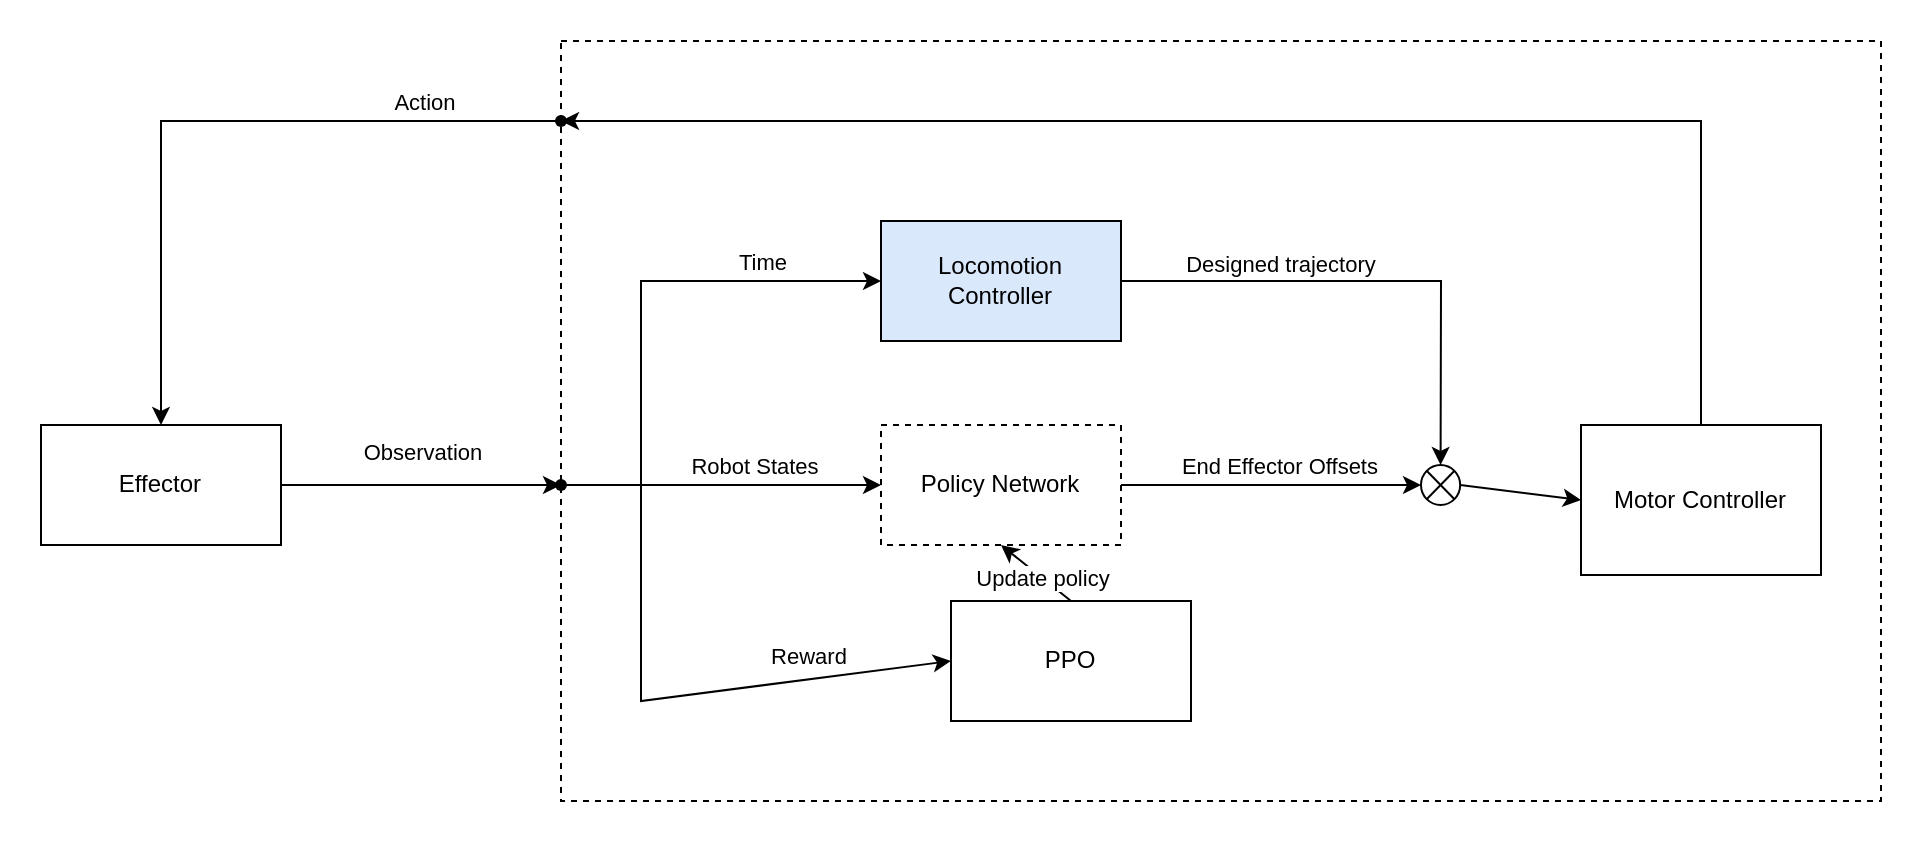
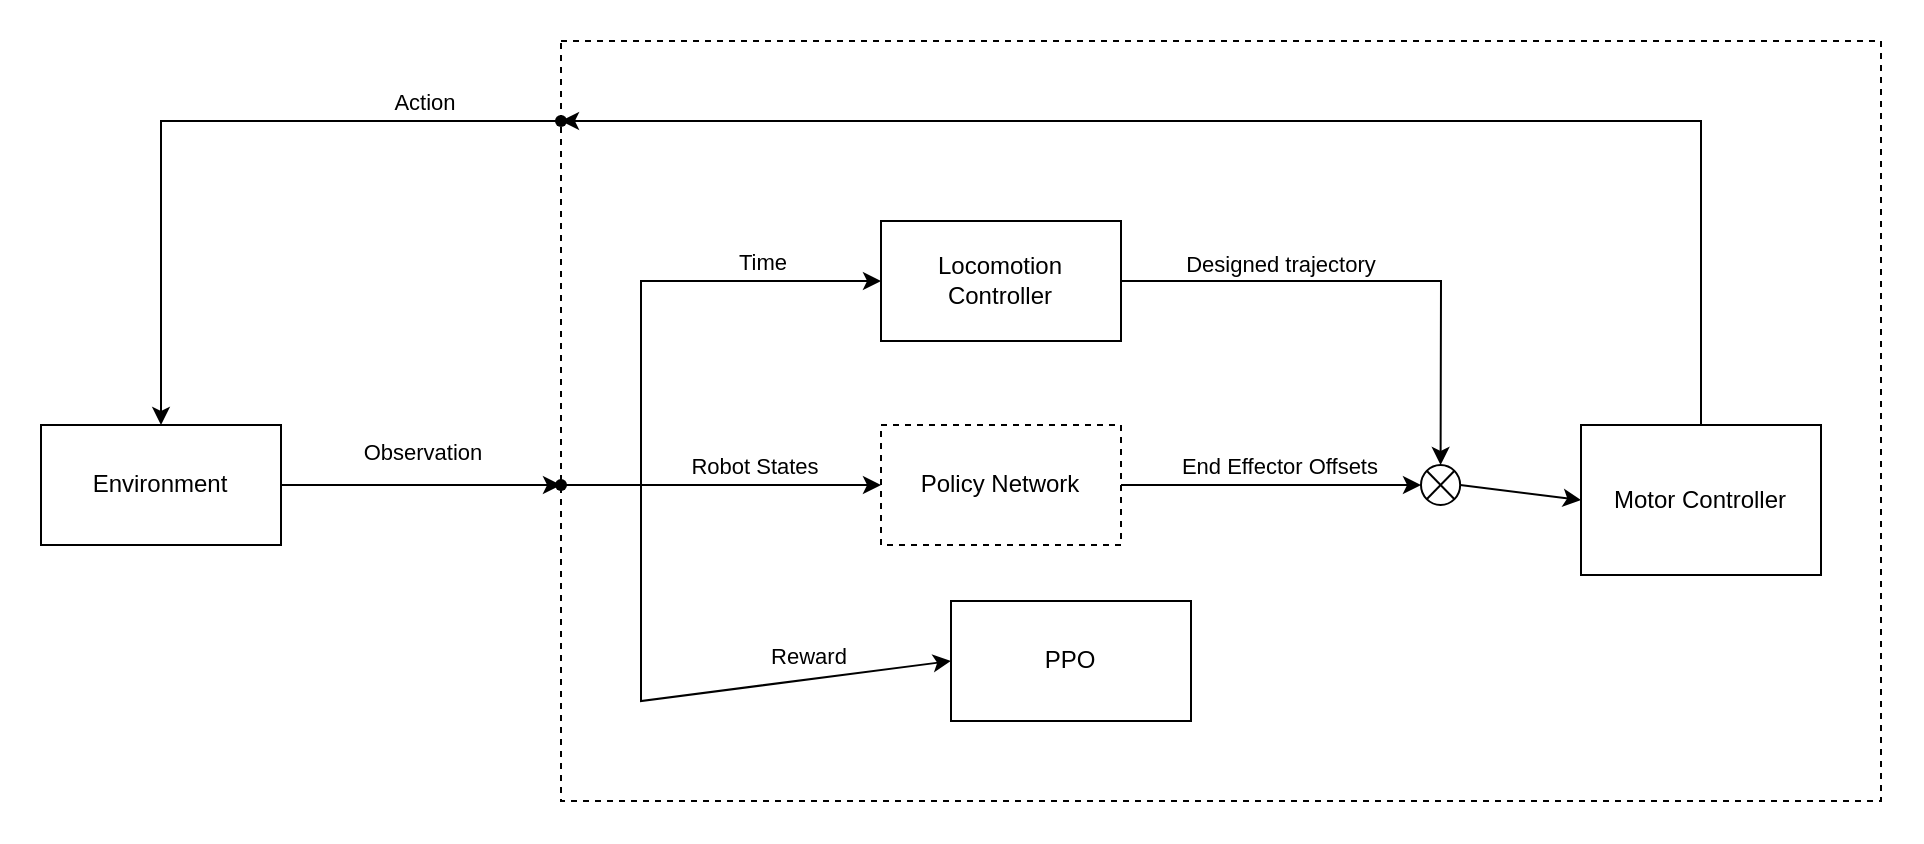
(1001, 281) -> (1001, 281)
(161, 485) -> (161, 485)
(1041, 577) -> none
